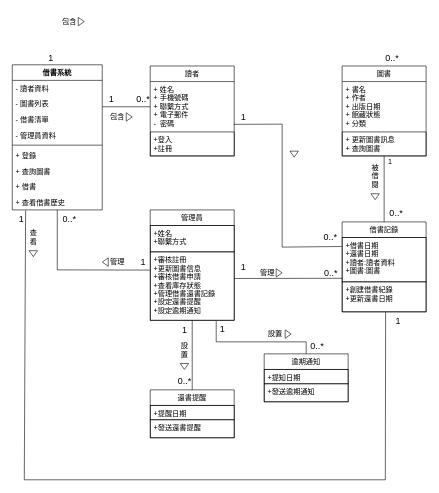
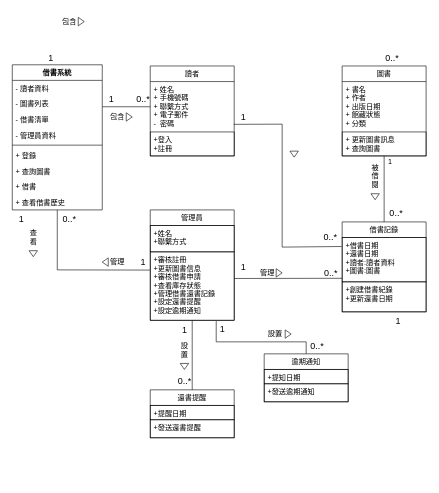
(154, 480) -> none
